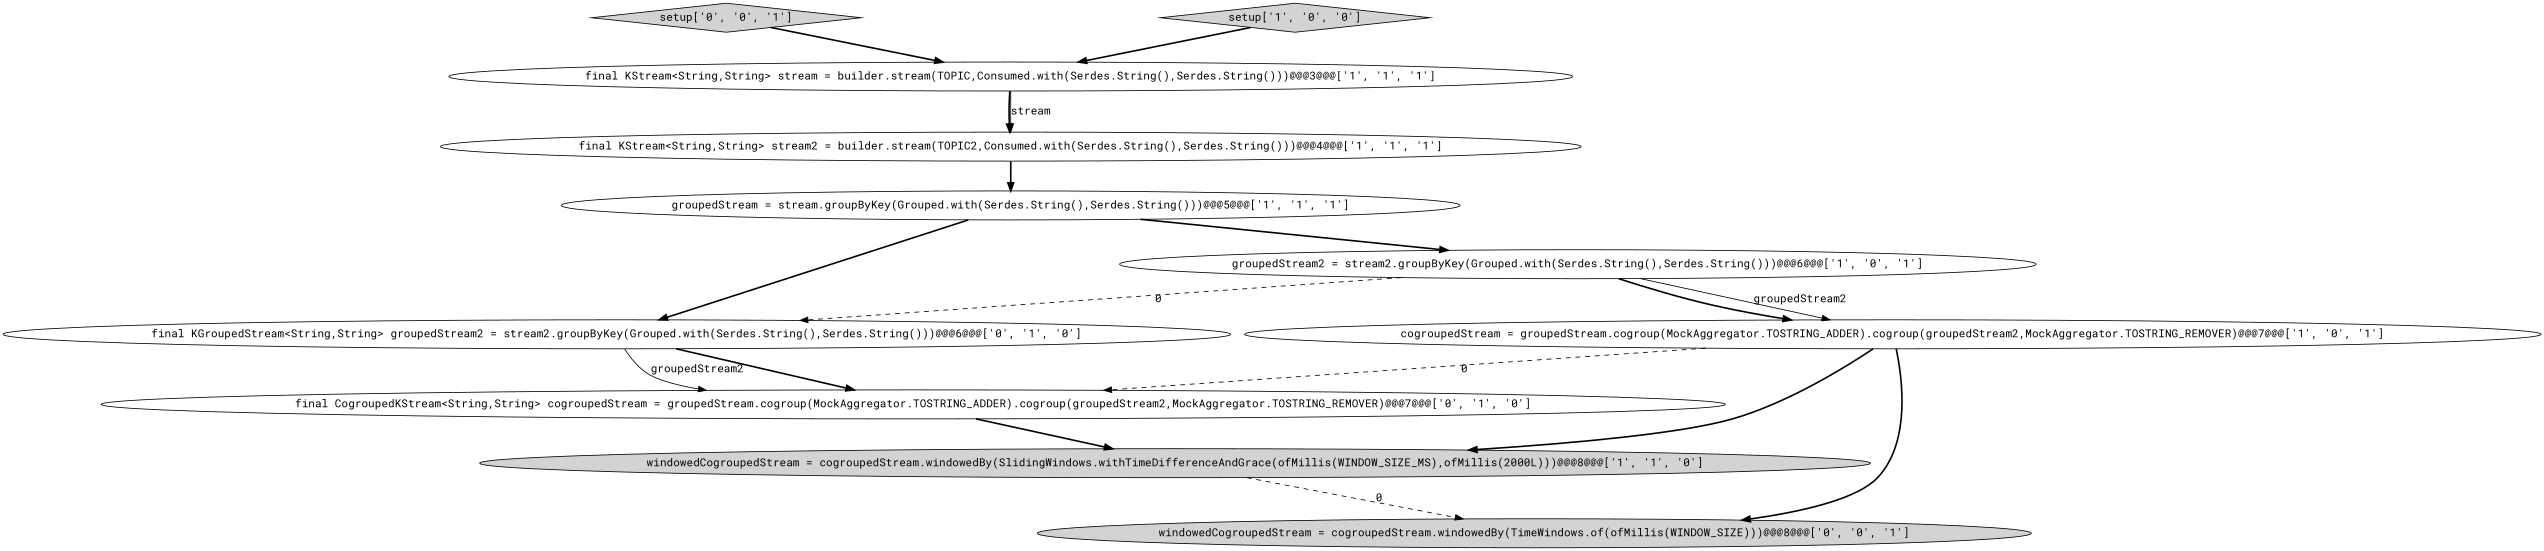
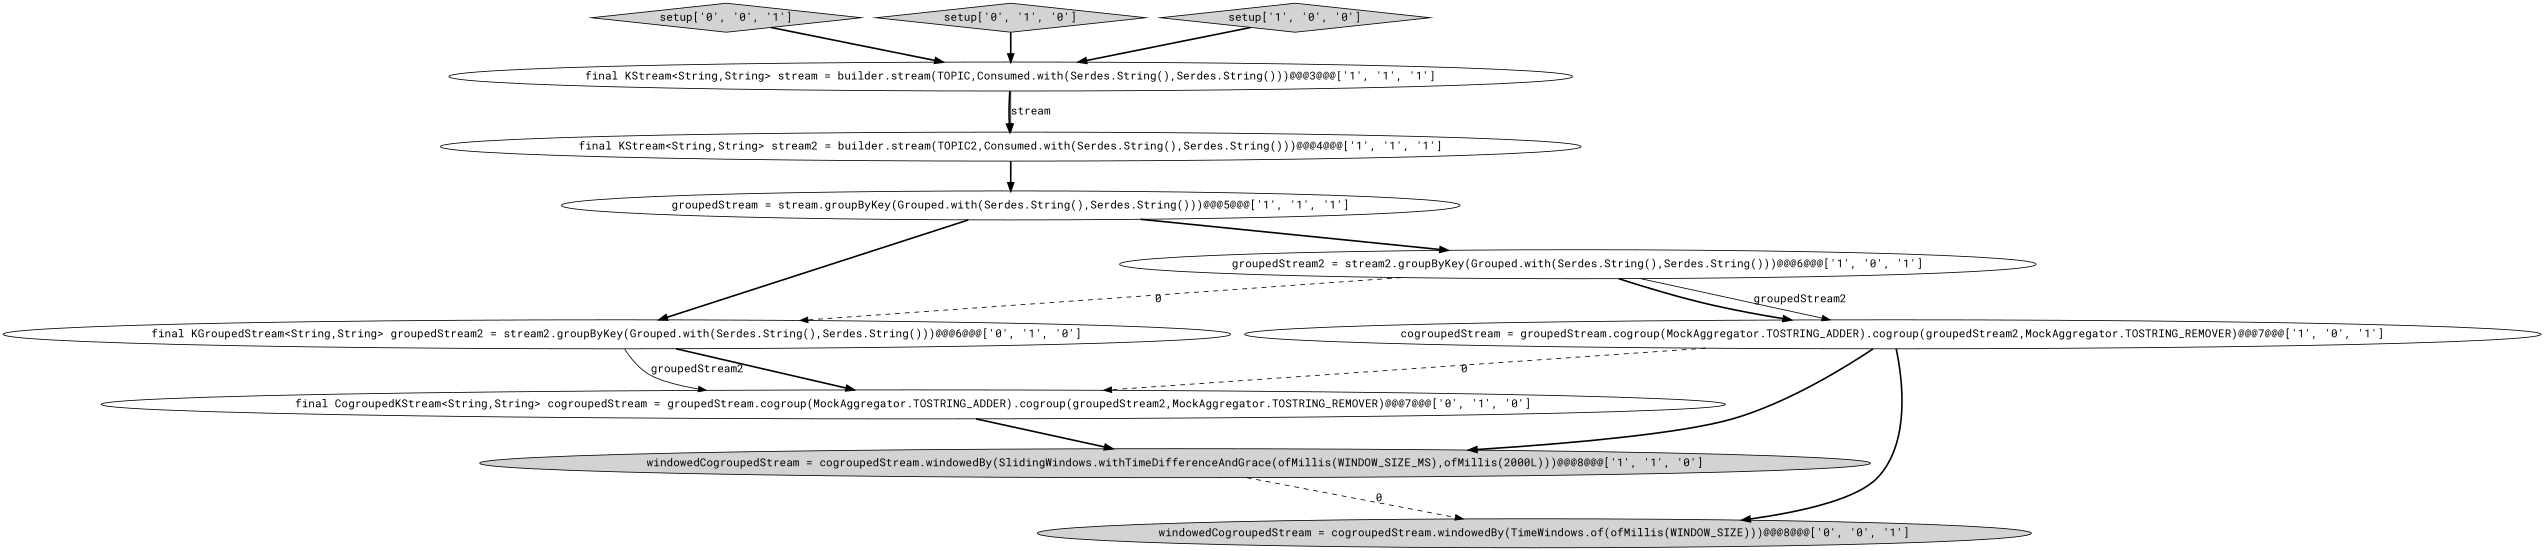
none -> (1011, 18)
